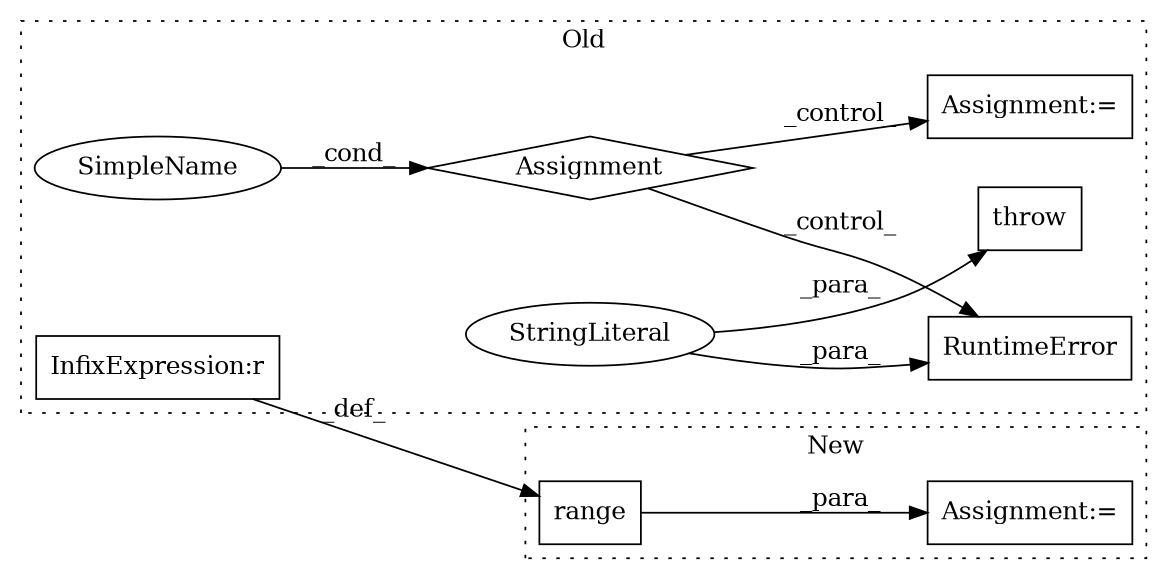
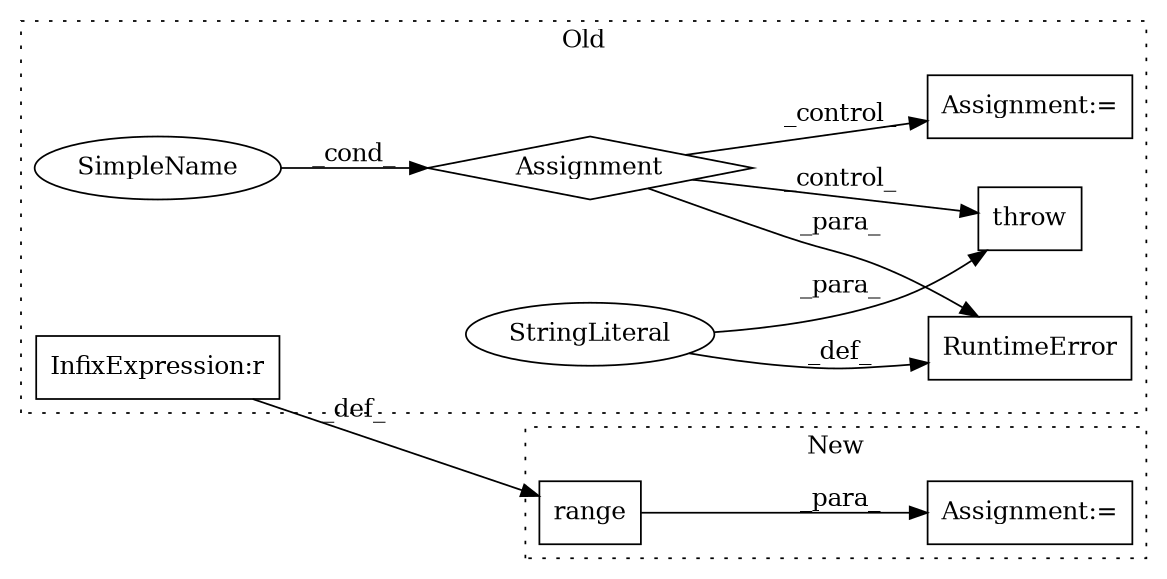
none -> (826, 195)
(840, 223) -> (840, 223)
(840, 353) -> (840, 353)
